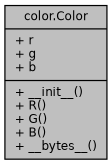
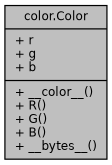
(49, 92) -> (54, 92)
